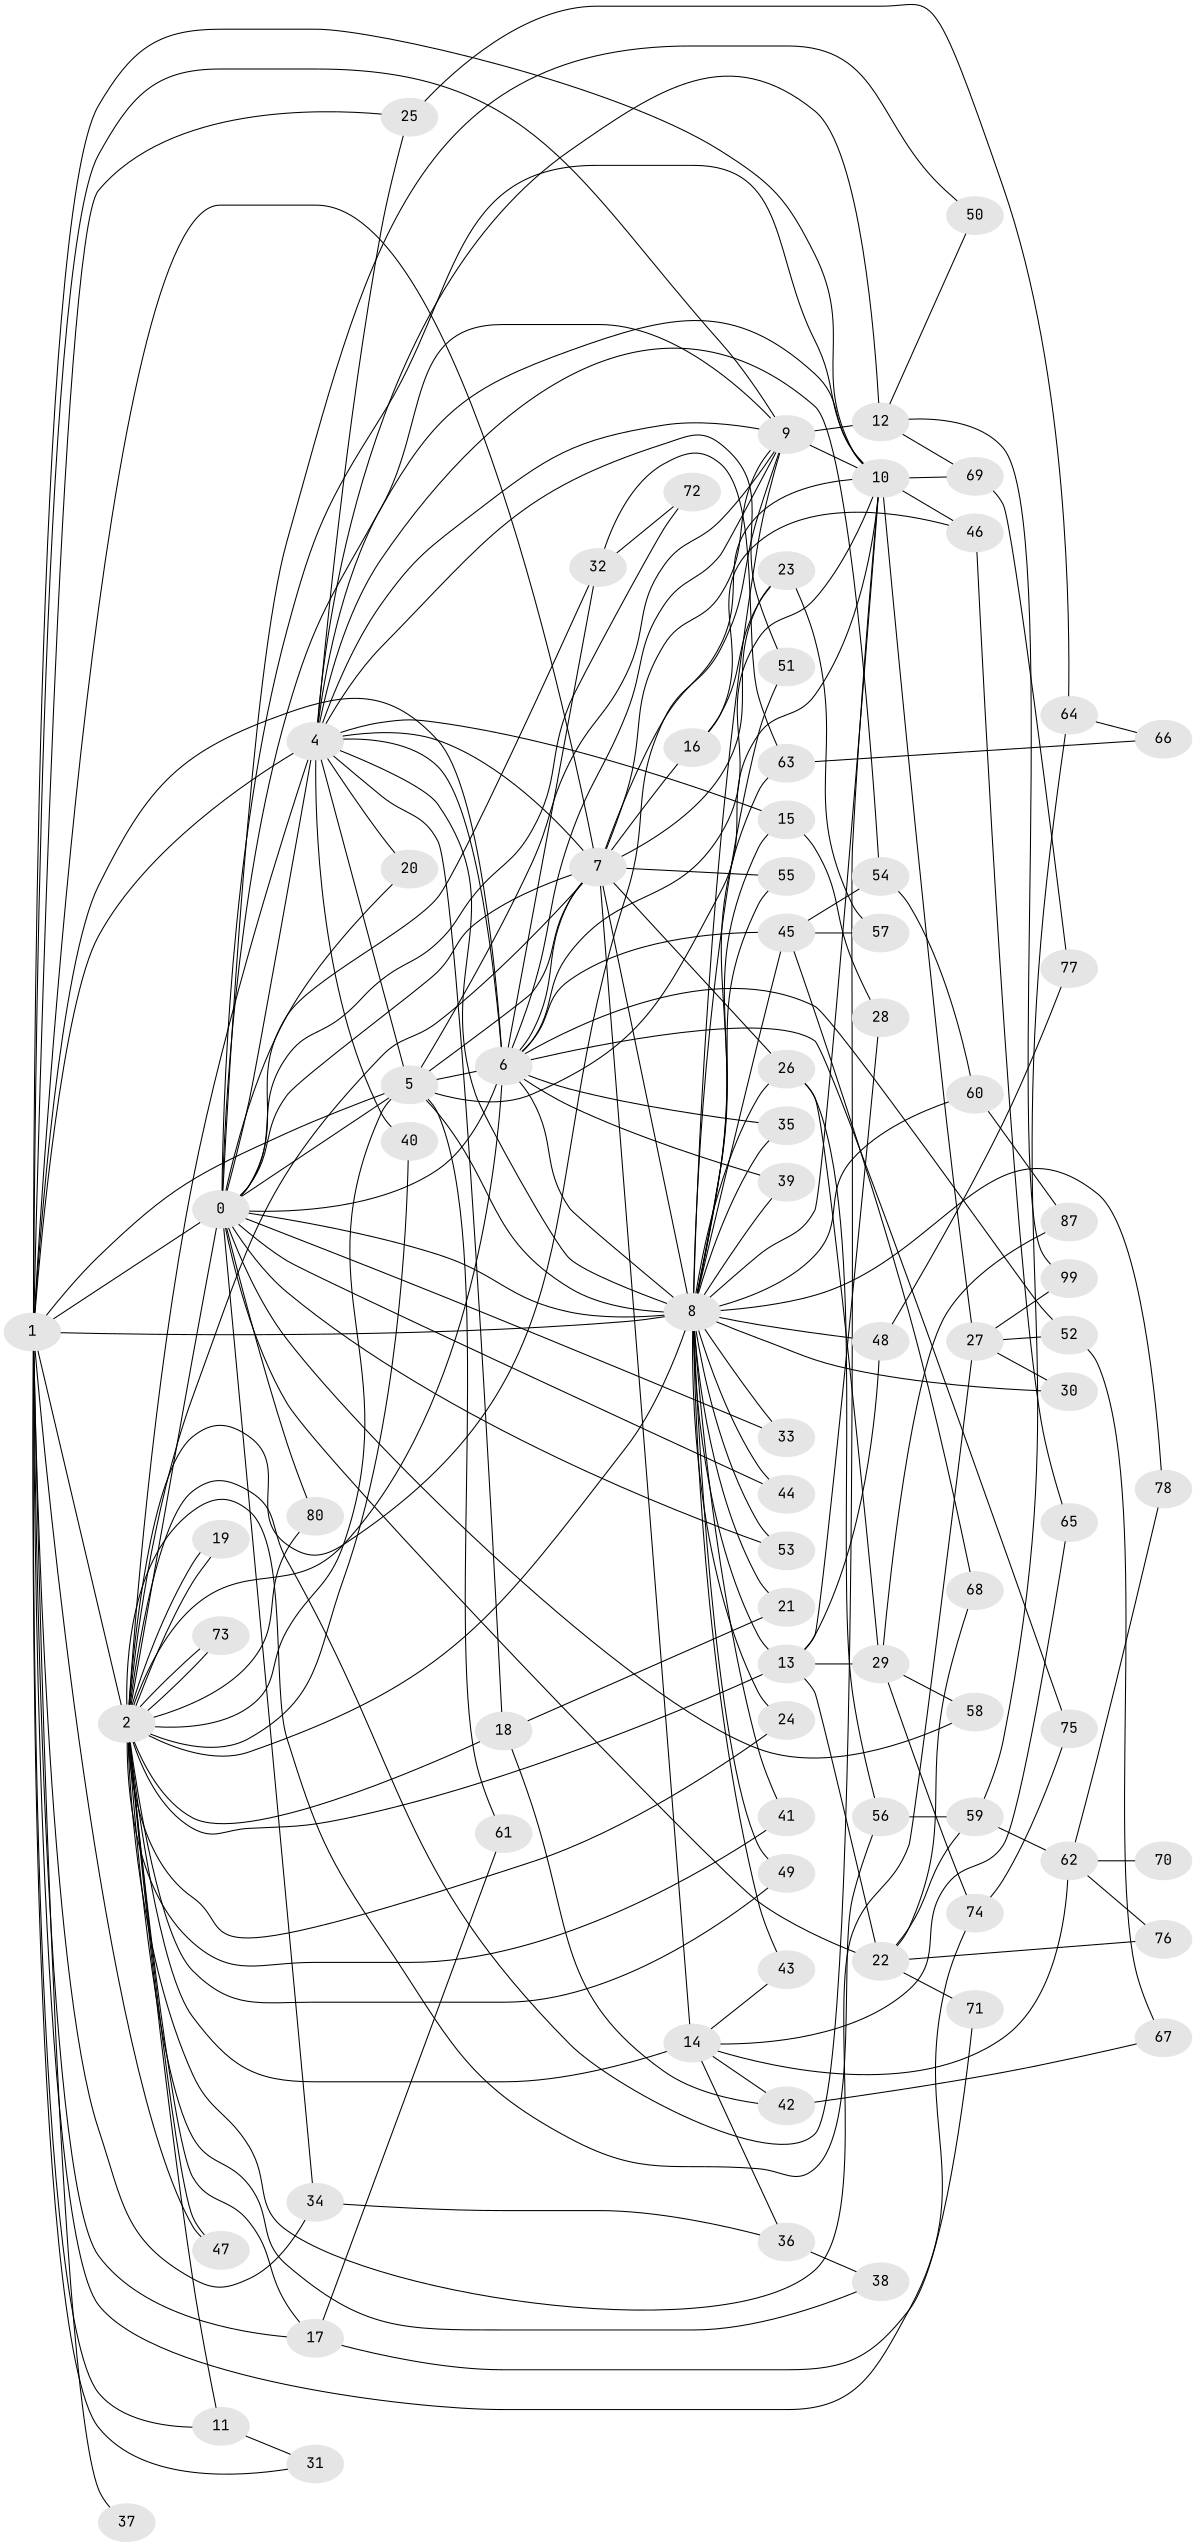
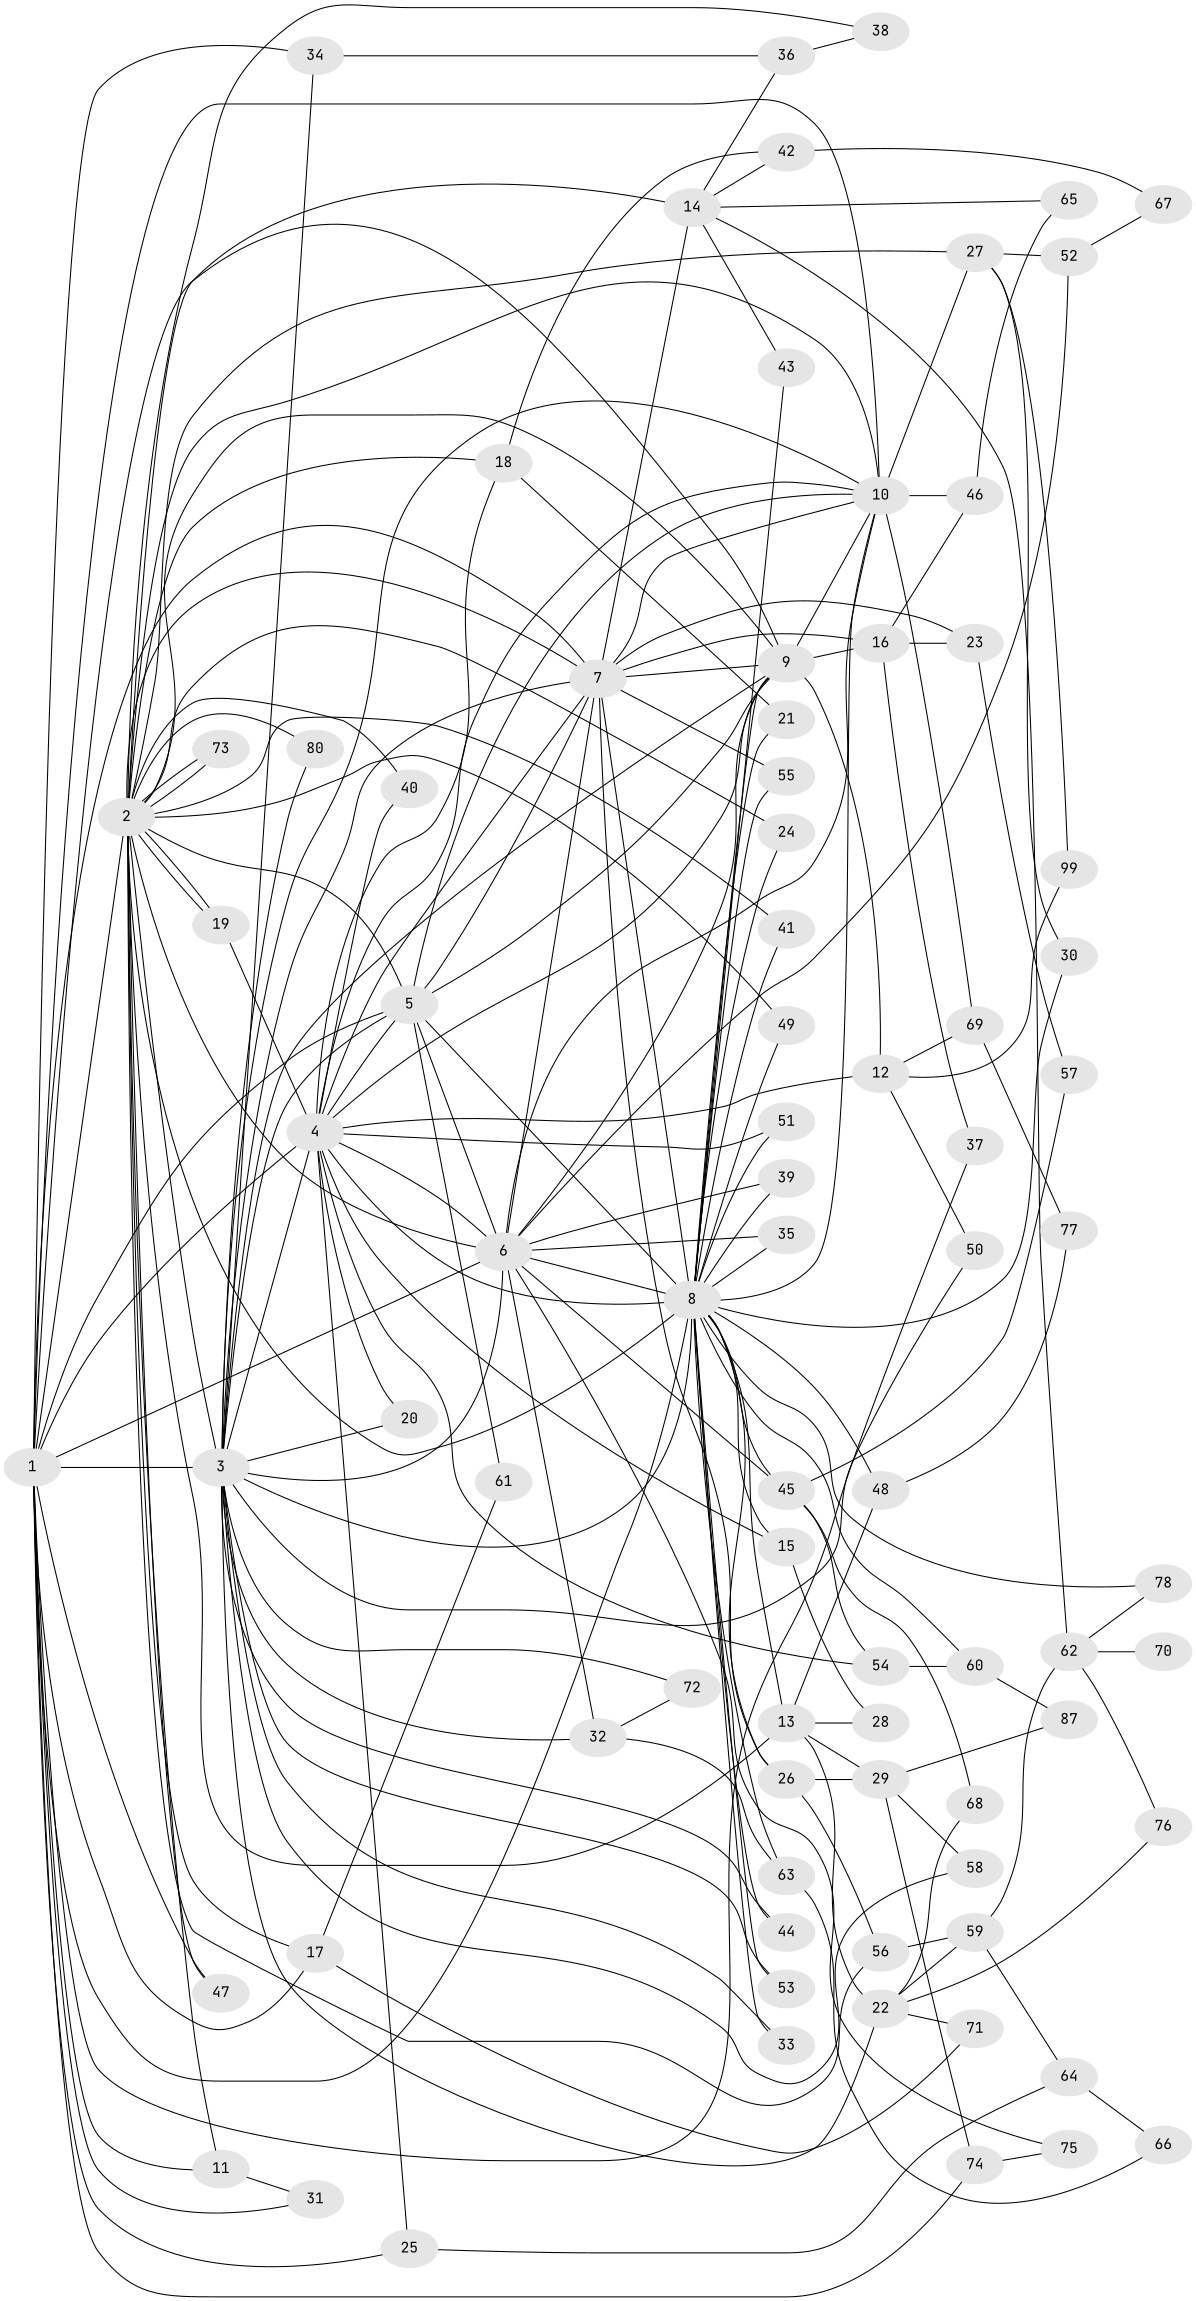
none -> (834, 653)
none -> (917, 897)
(221, 1209) -> (221, 1467)
(180, 1250) -> (268, 1029)
